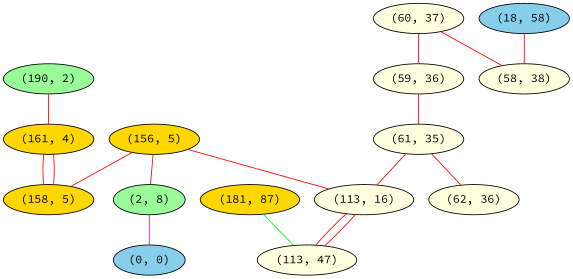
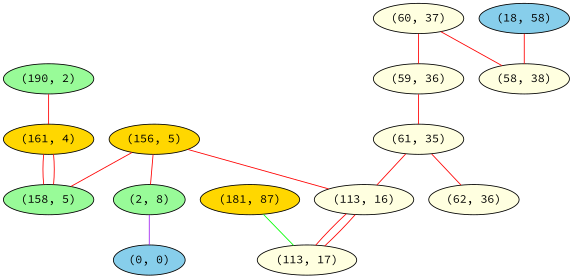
(49, 200) -> (49, 200)
(307, 260) -> (307, 260)
